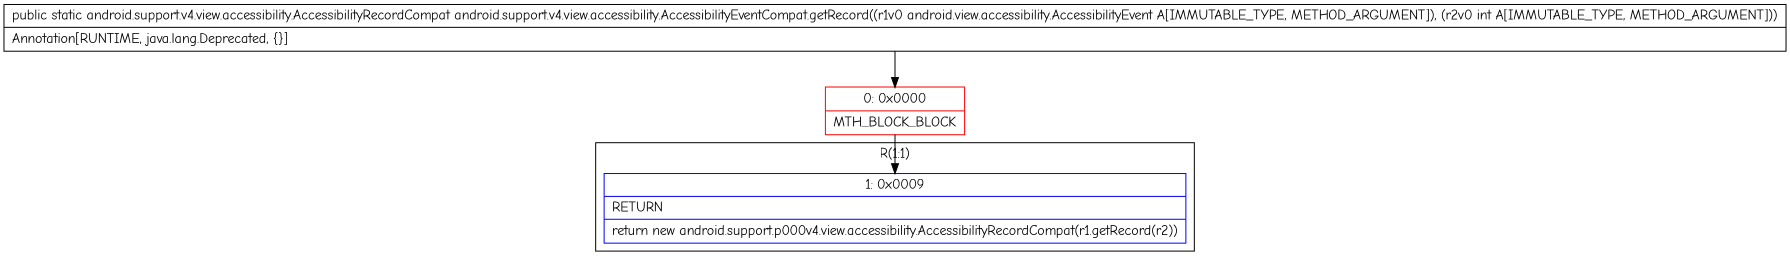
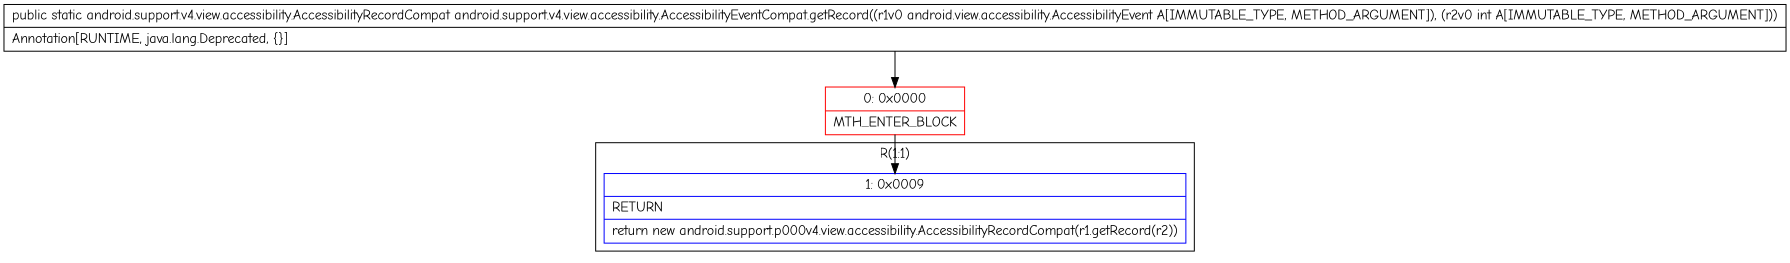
(895, 122) -> (895, 122)
